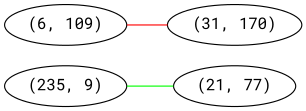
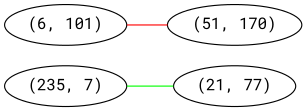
(66, 25) -> (66, 25)
(235, 25) -> (235, 25)
(66, 86) -> (66, 86)
